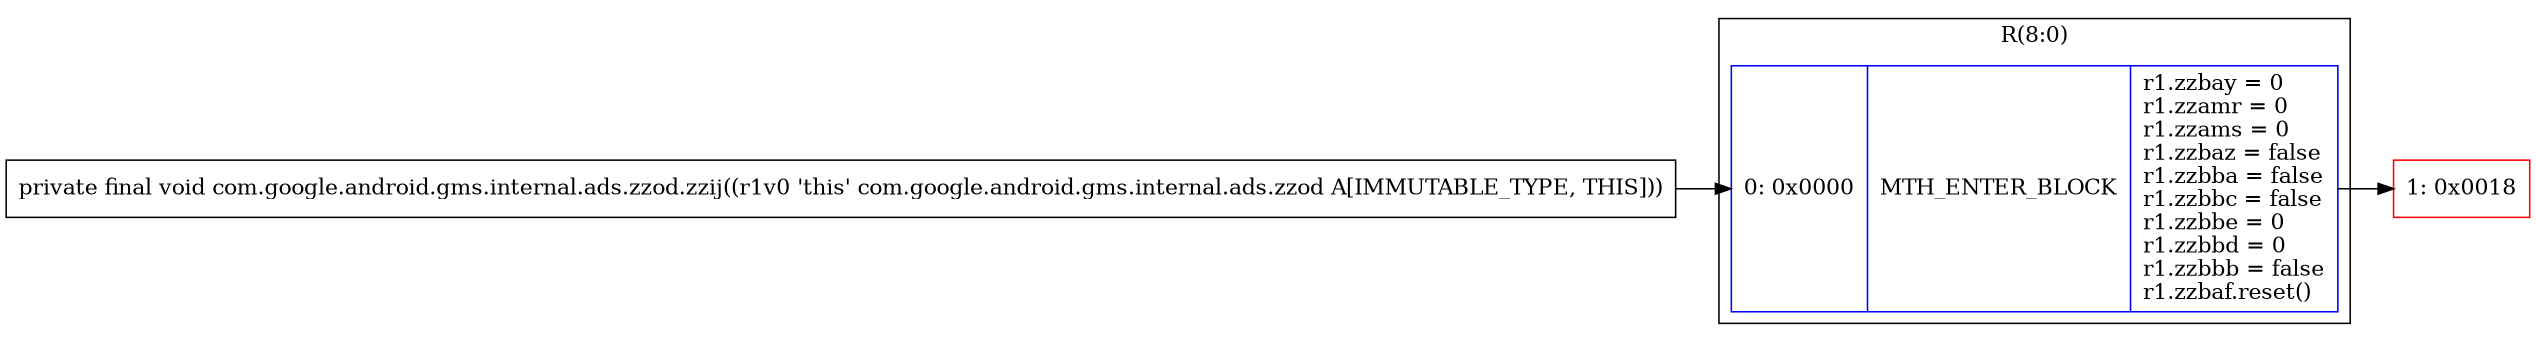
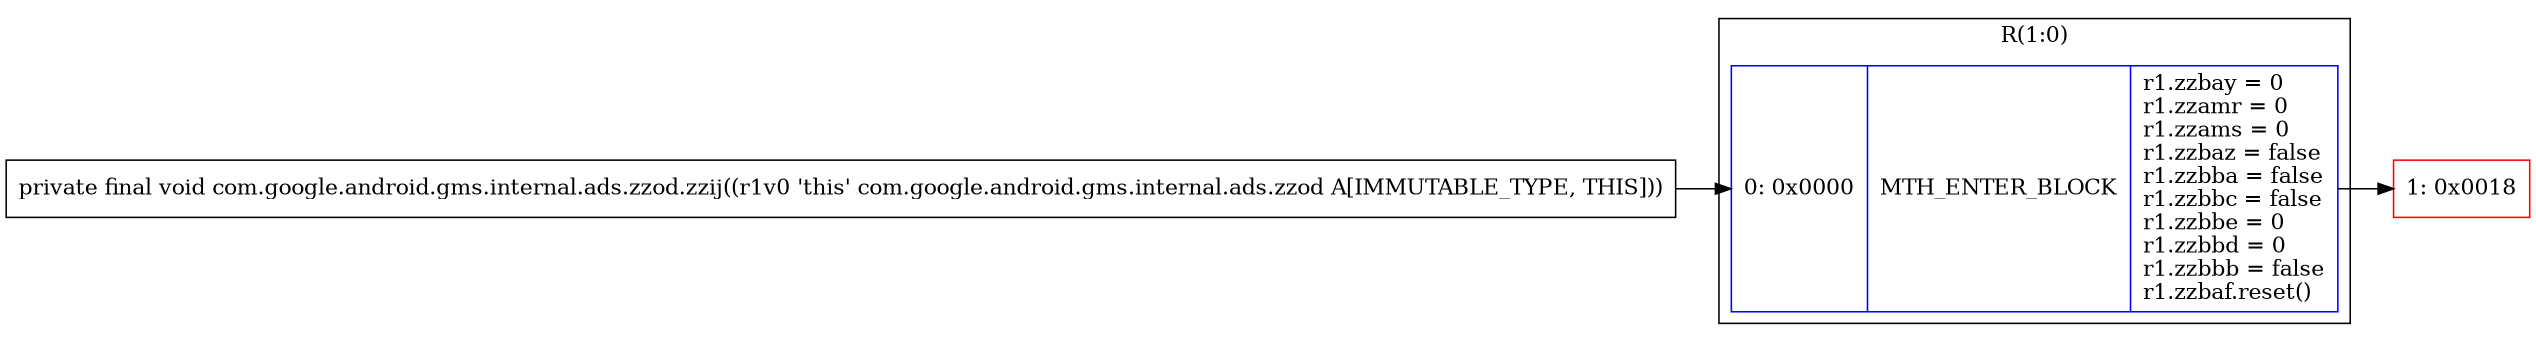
(2035, 36) -> (2035, 36)
